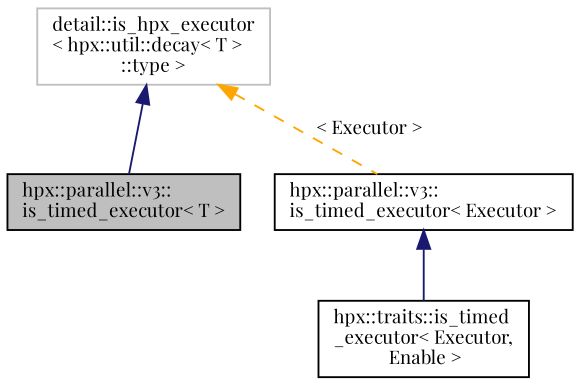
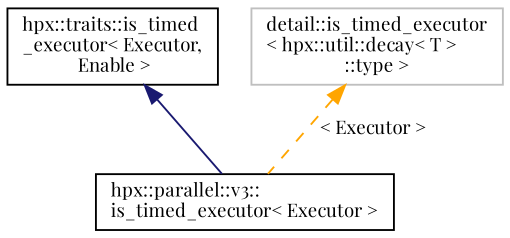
(154, 47) -> (377, 47)
(124, 202) -> none
(424, 275) -> (189, 137)
